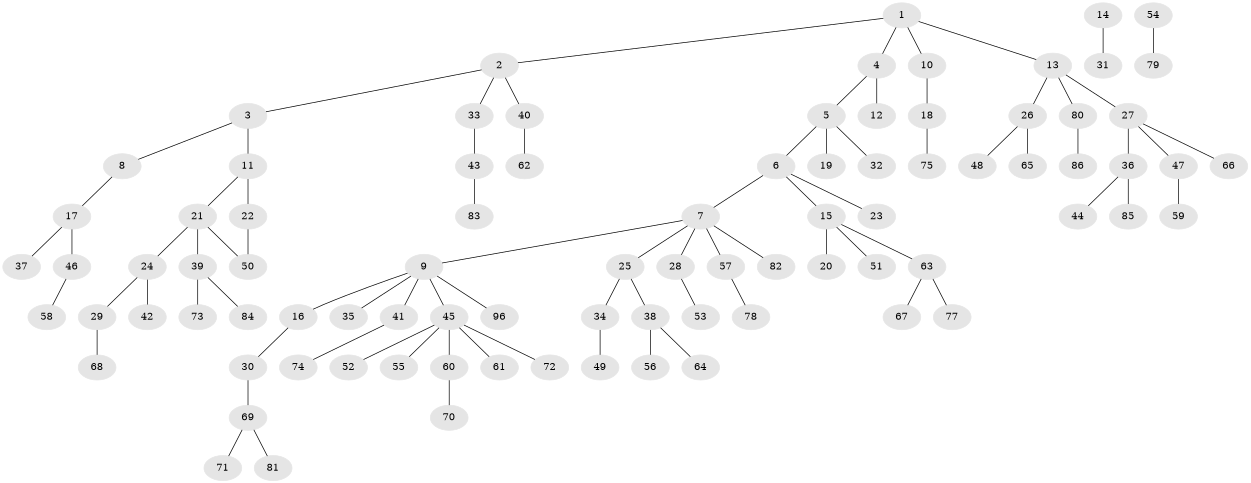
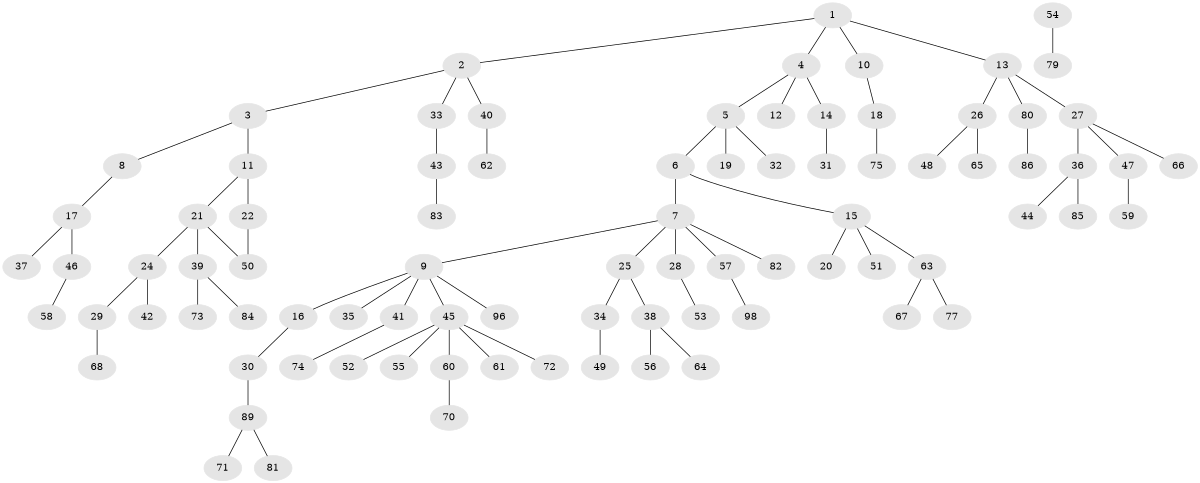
none -> (814, 91)
(877, 217) -> none
(751, 317) -> (751, 317)
(248, 418) -> (248, 418)
